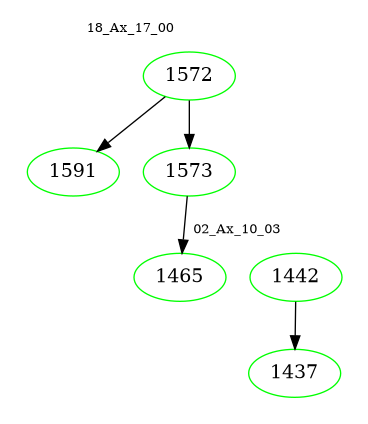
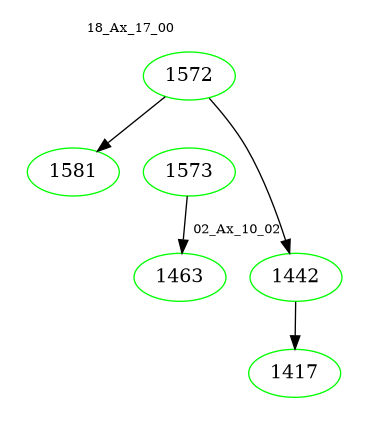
(189, 117) -> (256, 165)
(73, 172) -> (73, 172)
(237, 230) -> (237, 230)
(180, 277) -> (180, 277)
(295, 373) -> (295, 373)
